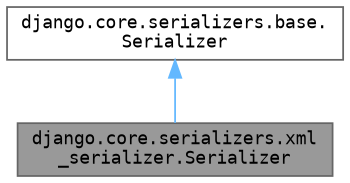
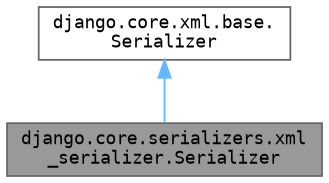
(175, 33) -> (165, 33)
